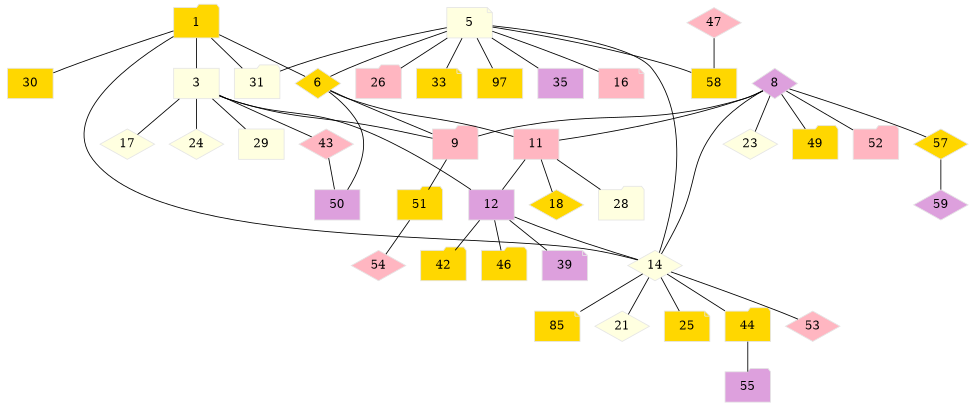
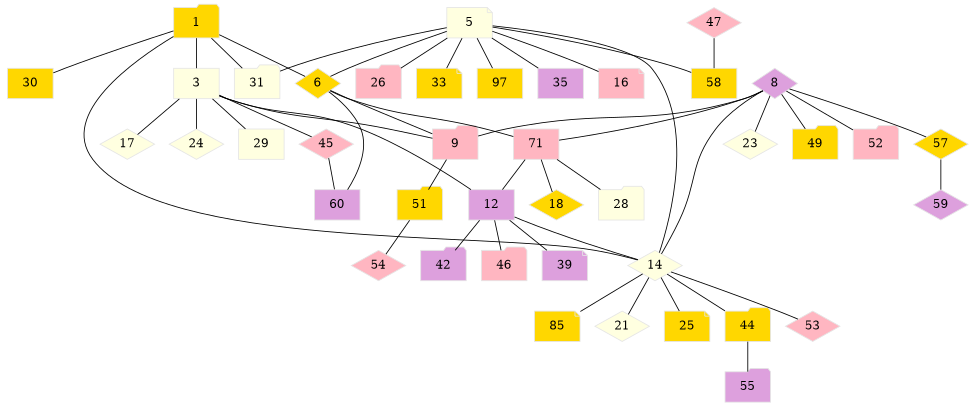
(326, 144) -> (326, 144)
(536, 144) -> (536, 144)
(337, 205) -> (337, 205)
(443, 266) -> (443, 266)
(504, 266) -> (504, 266)
